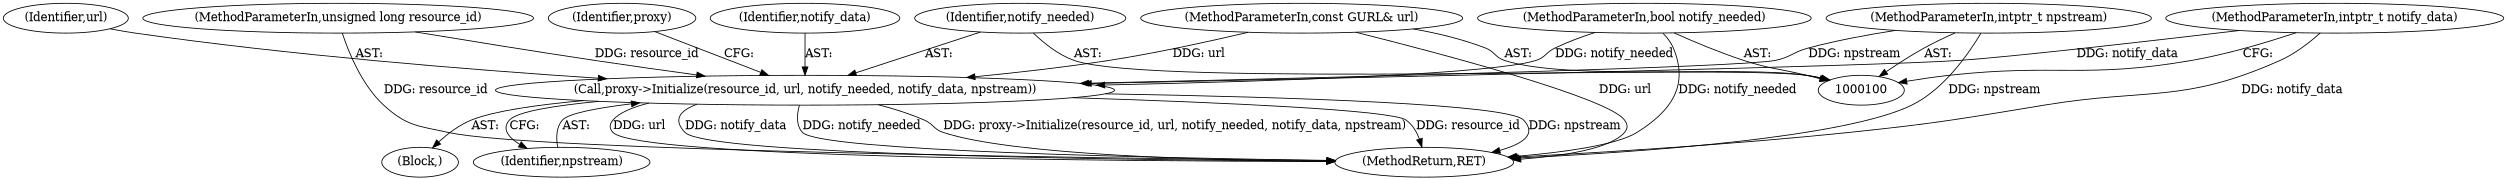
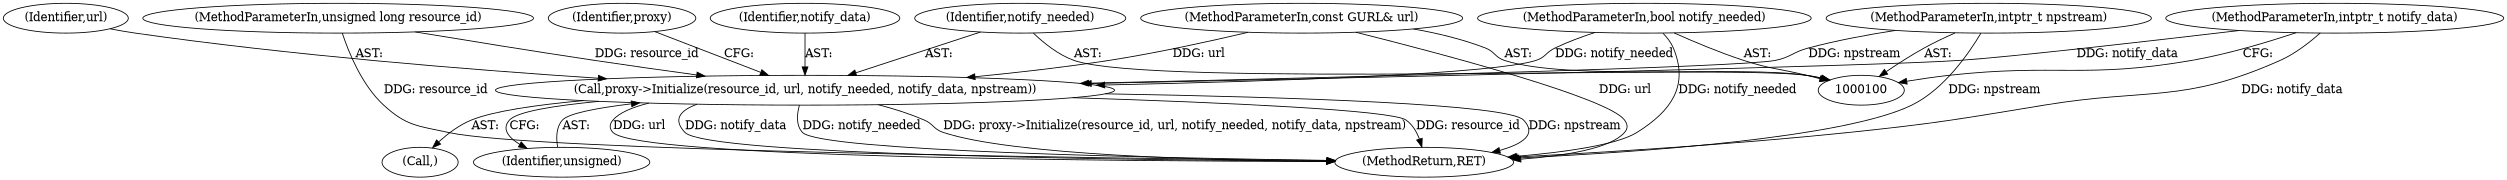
(420, 162) -> (420, 162)
(562, 162) -> (562, 162)
